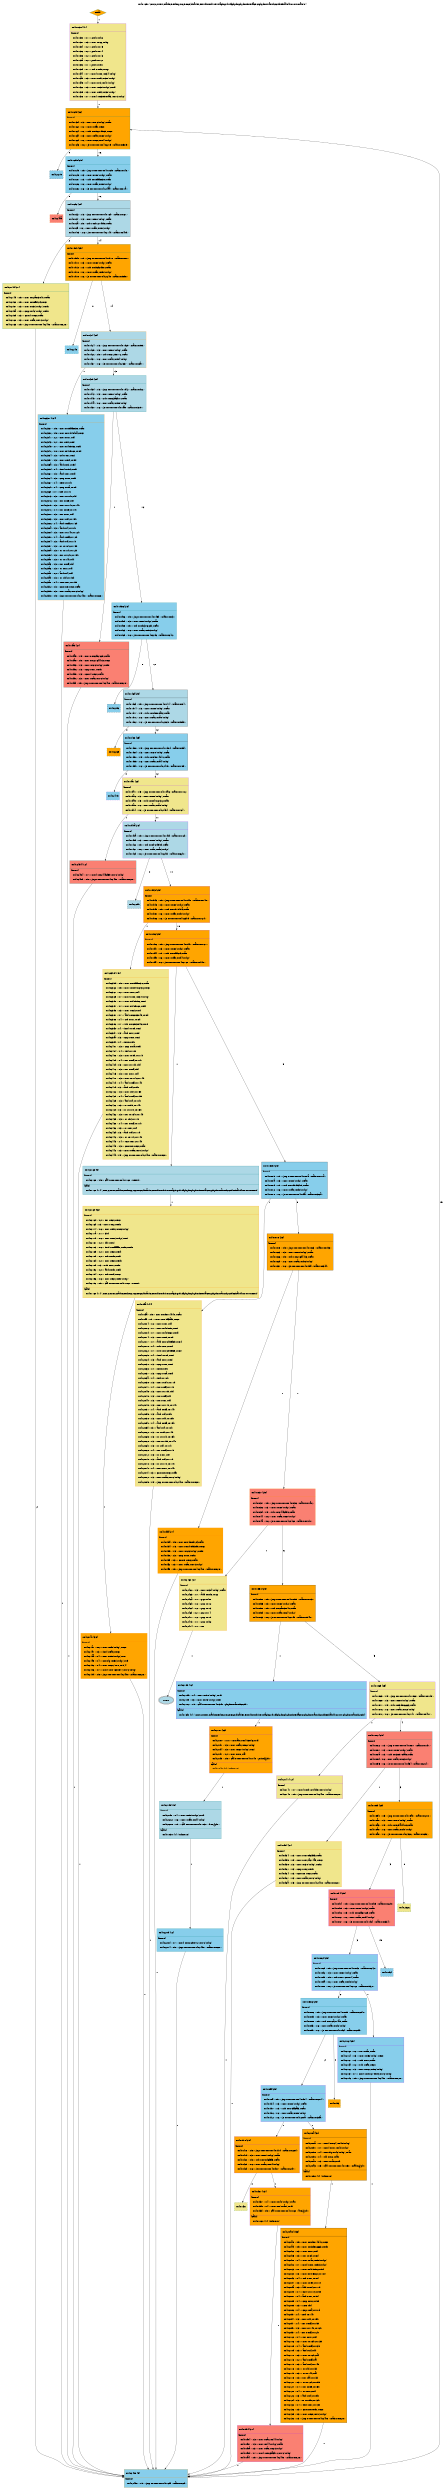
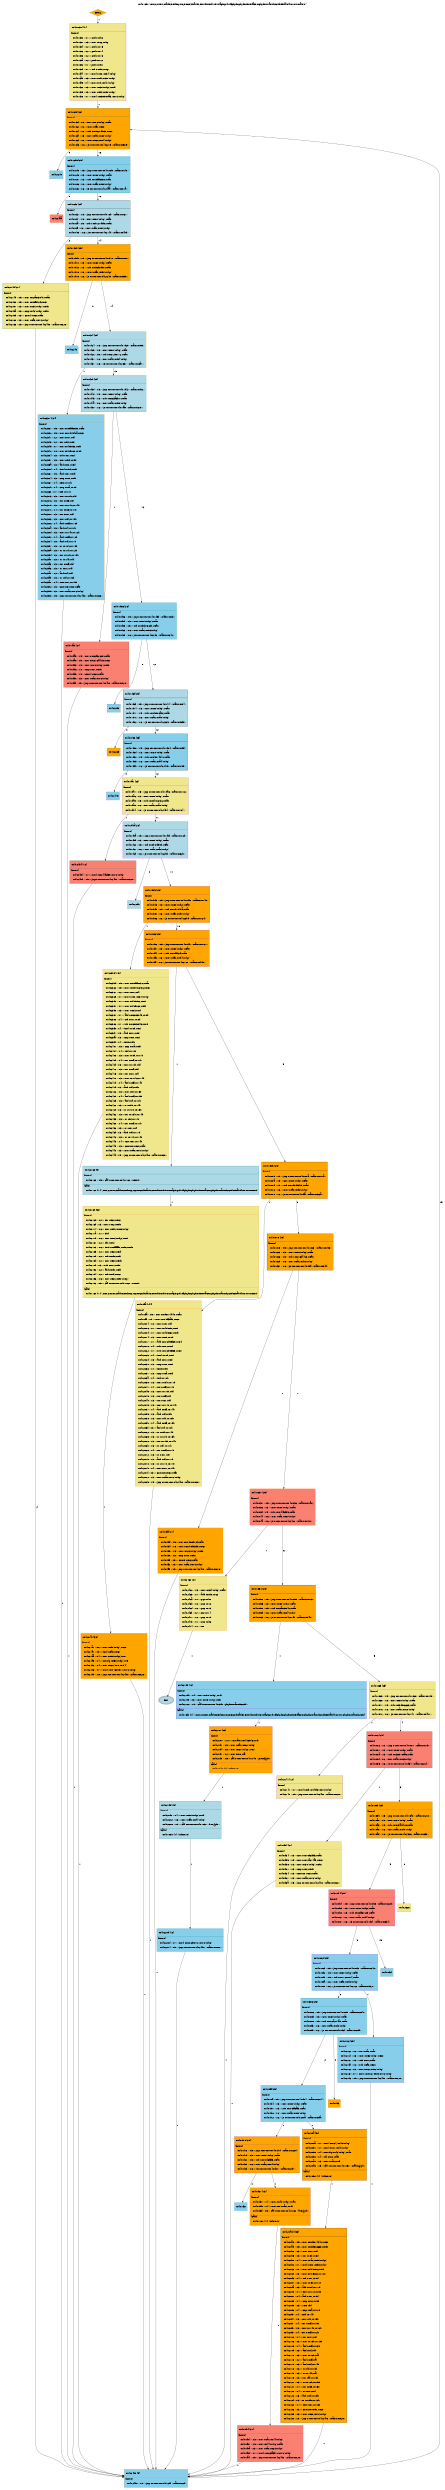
(98, 13) -> (98, 13)
(295, 1180) -> (295, 1180)
(166, 1700) -> (166, 1700)
(241, 2207) -> (241, 2207)
